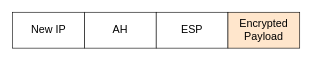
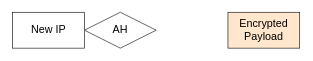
(120, 30) -> (120, 30)
(192, 30) -> none
